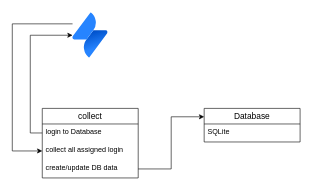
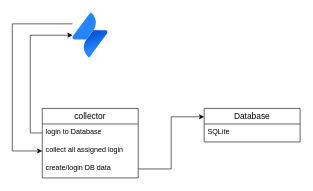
(90, 117) -> (90, 117)
(86, 168) -> (82, 168)
